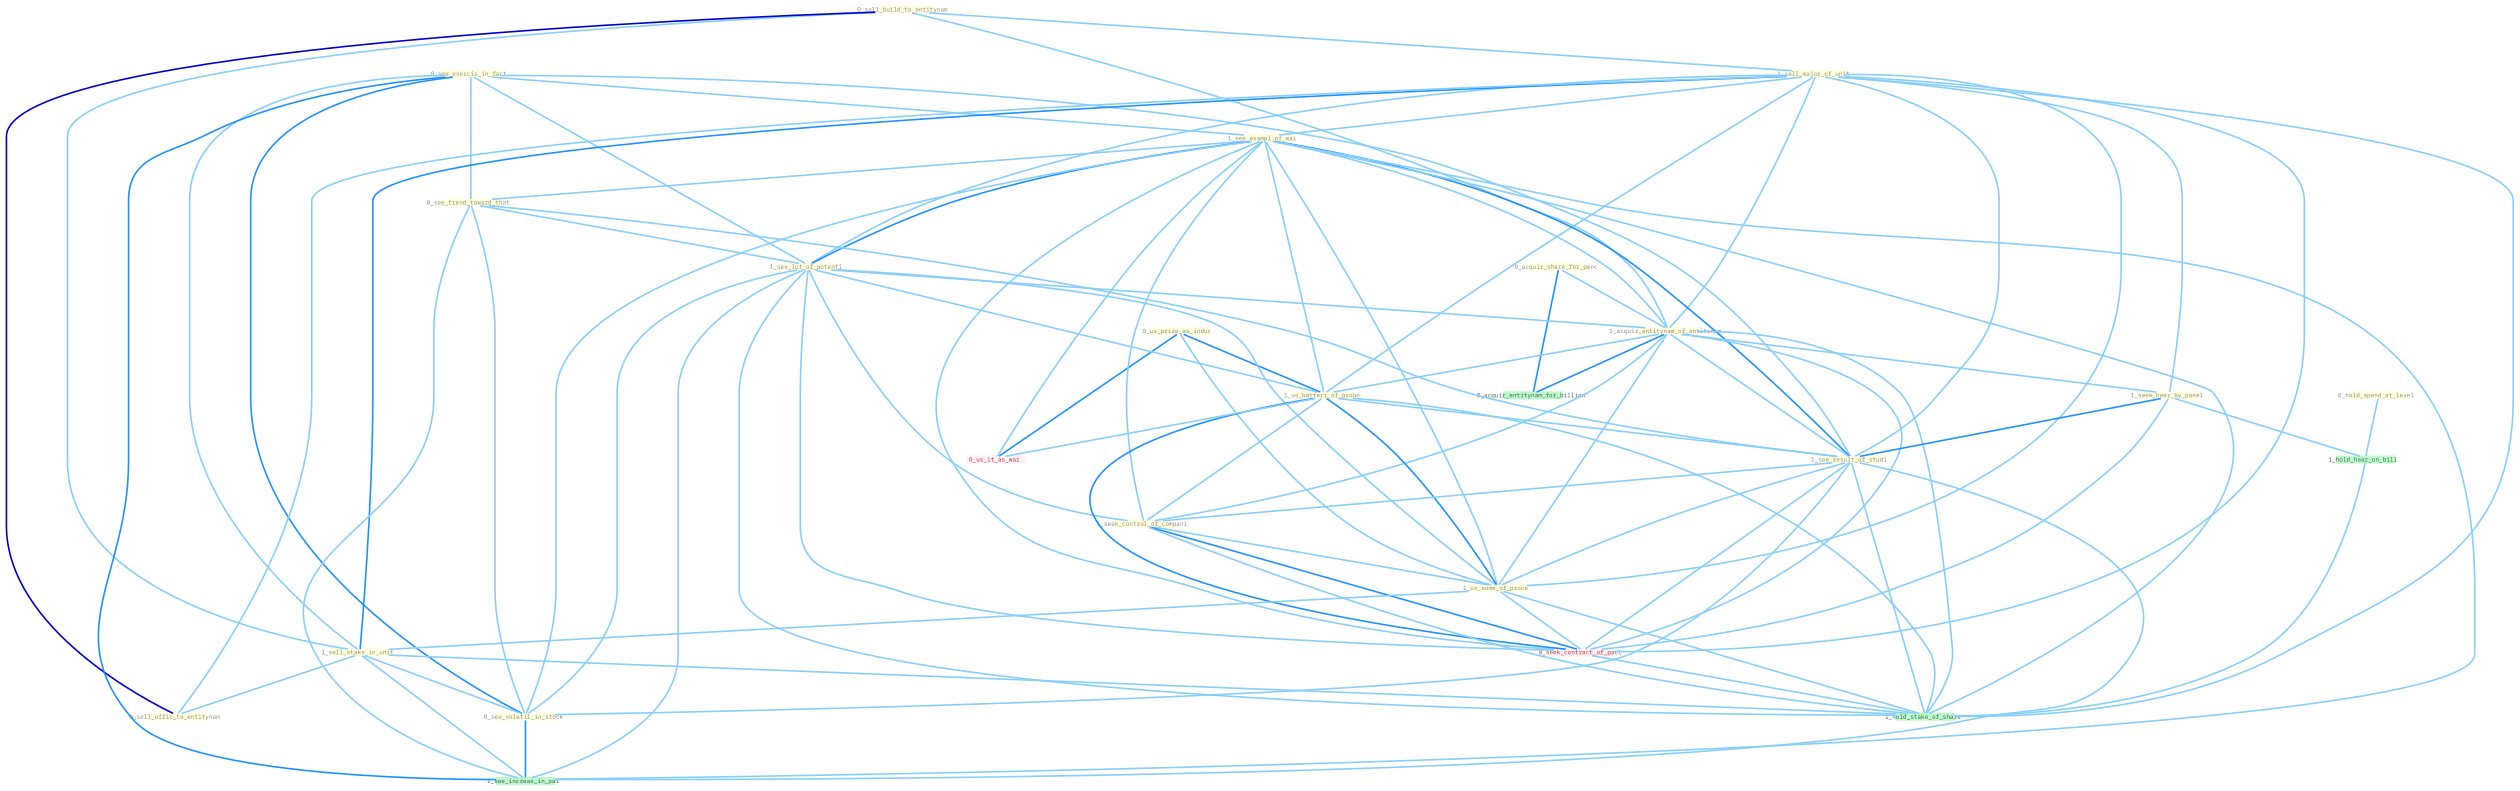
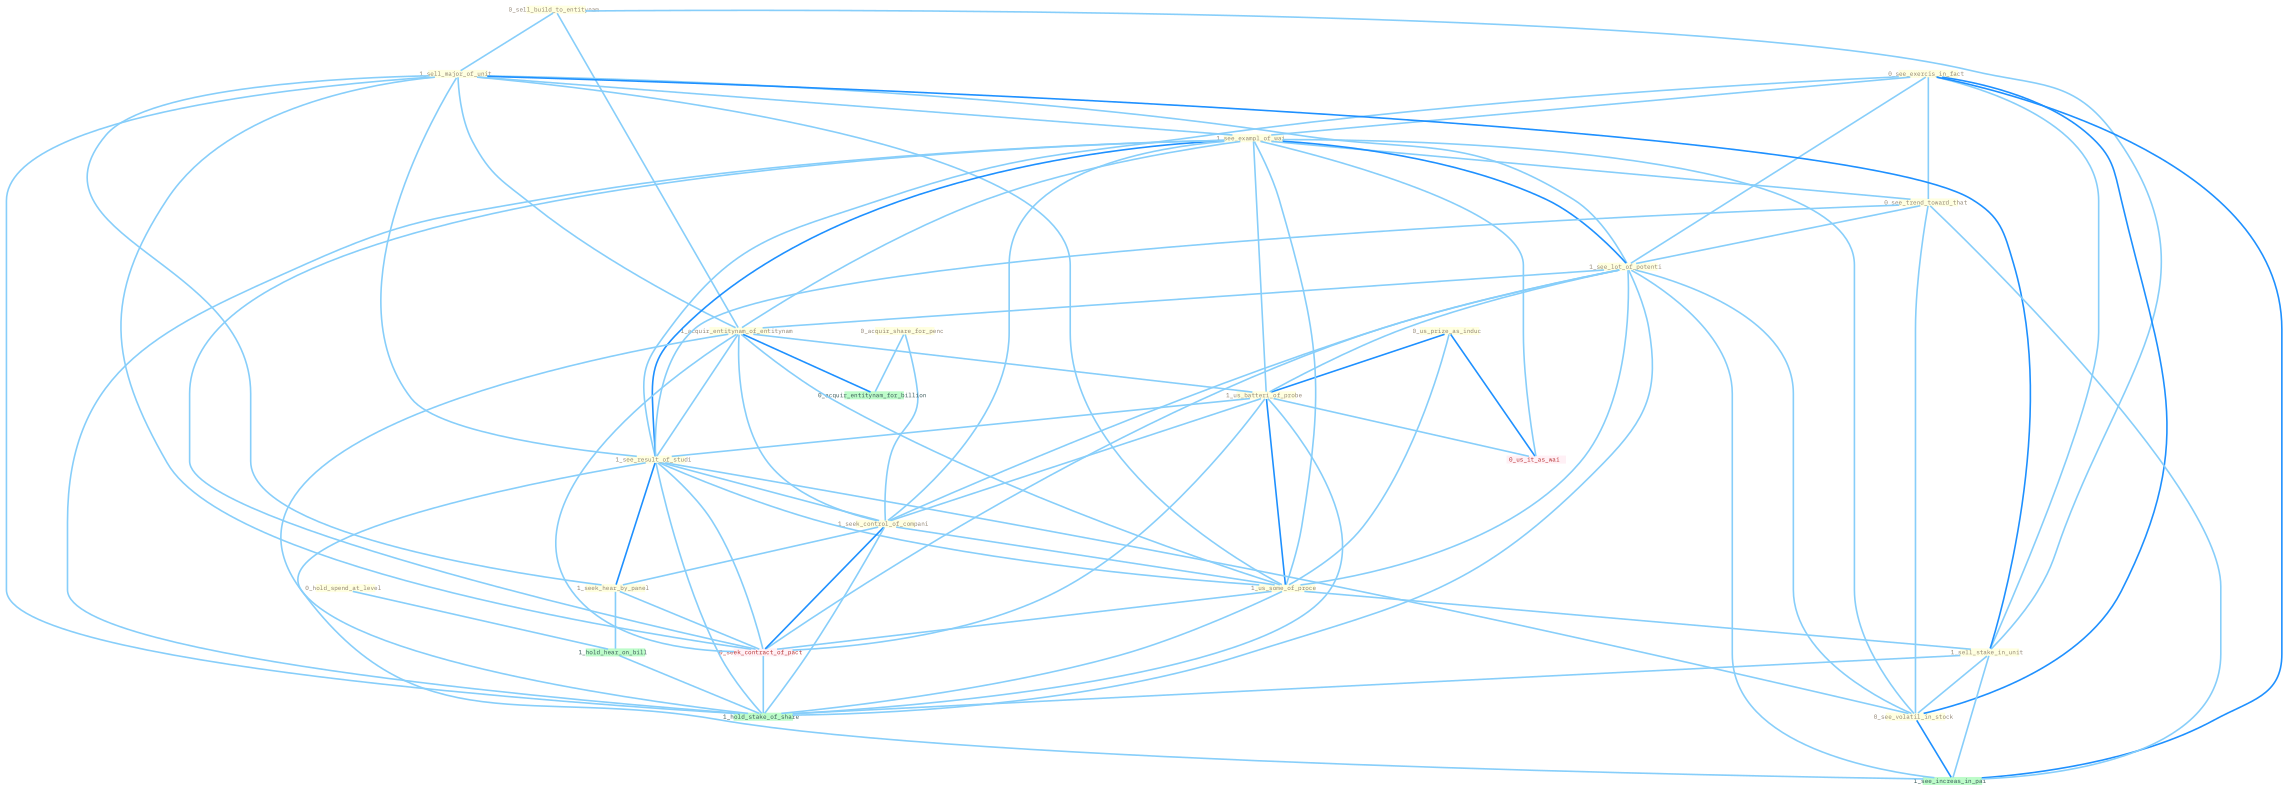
(1543, 246) -> none
(1613, 299) -> (911, 420)
(1546, 331) -> (889, 363)
(1919, 363) -> (751, 556)
(1169, 569) -> (1063, 588)
(2253, 709) -> none
(177, 717) -> none
